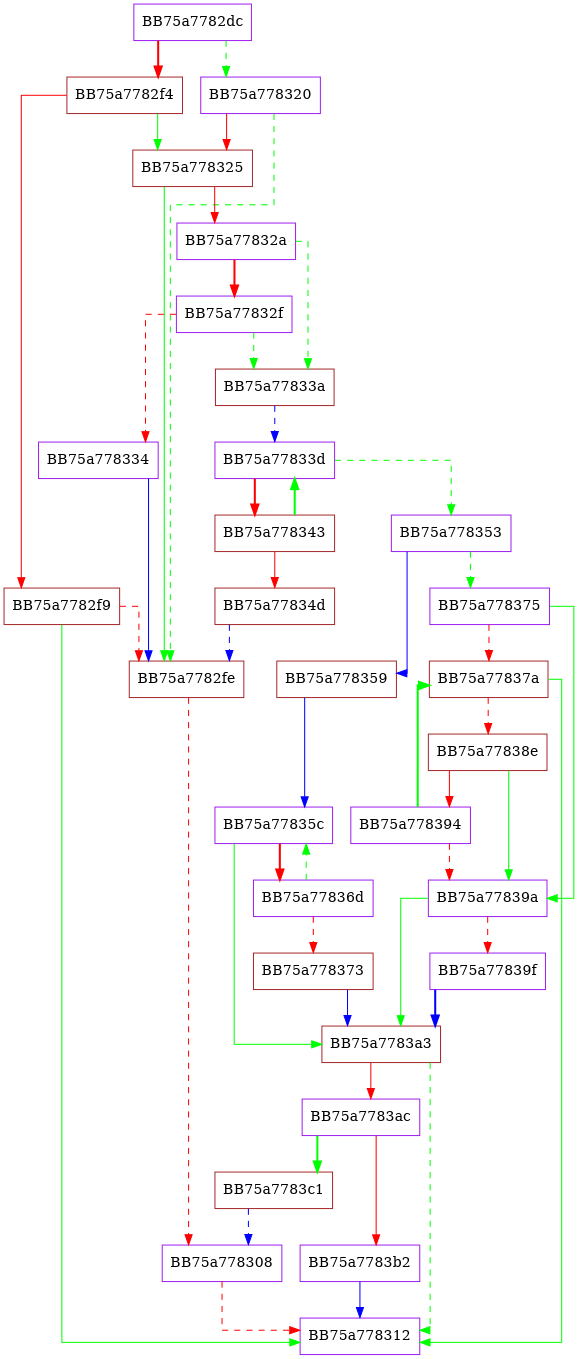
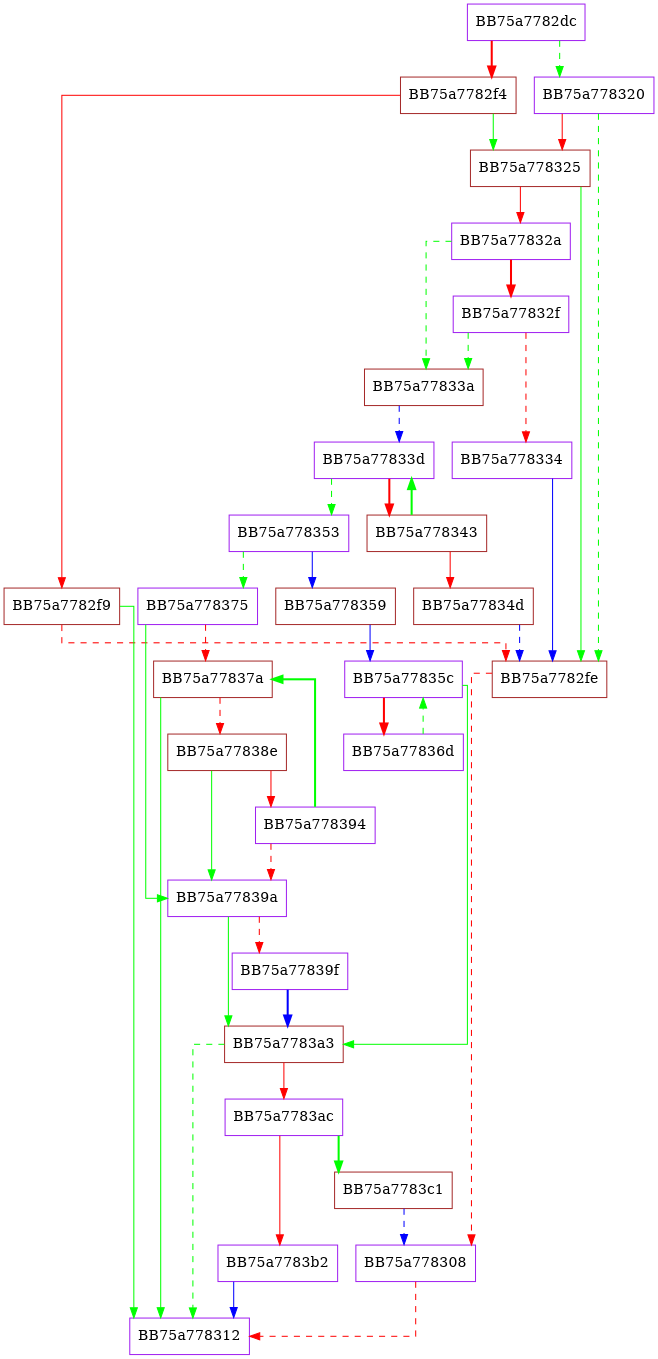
(313, 971) -> none
